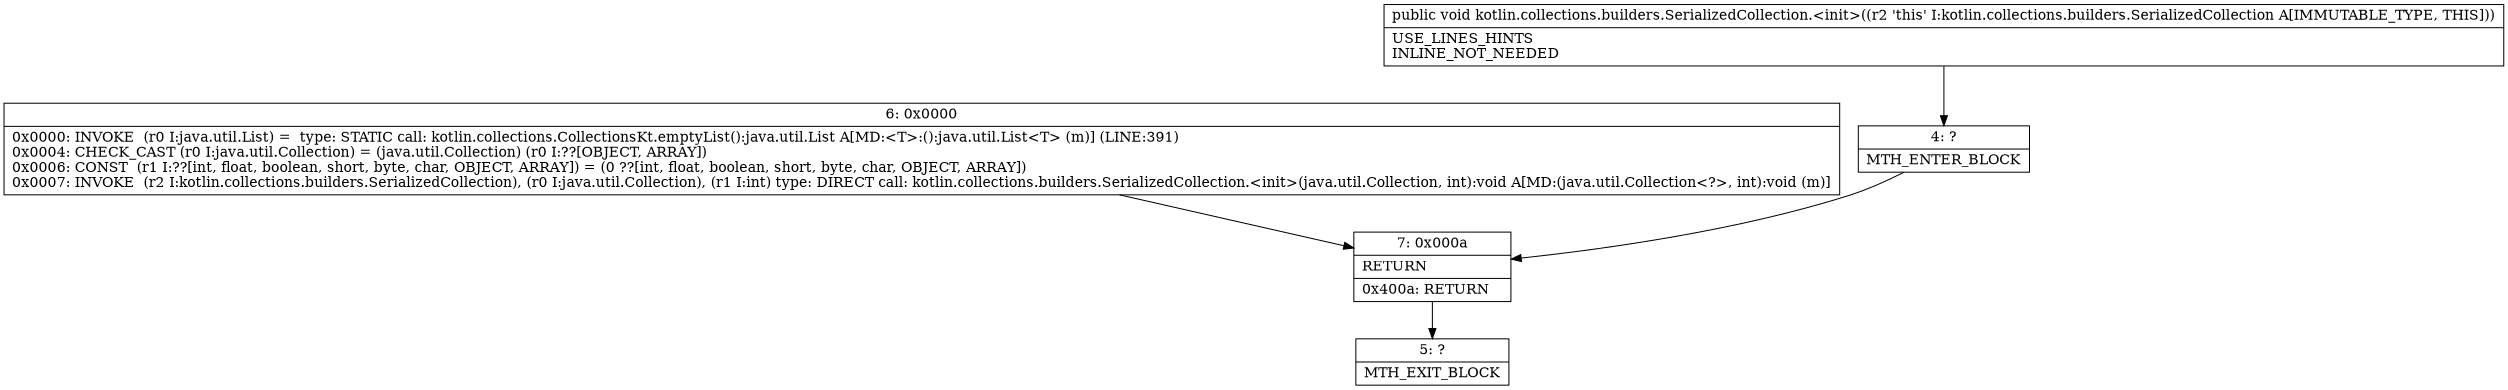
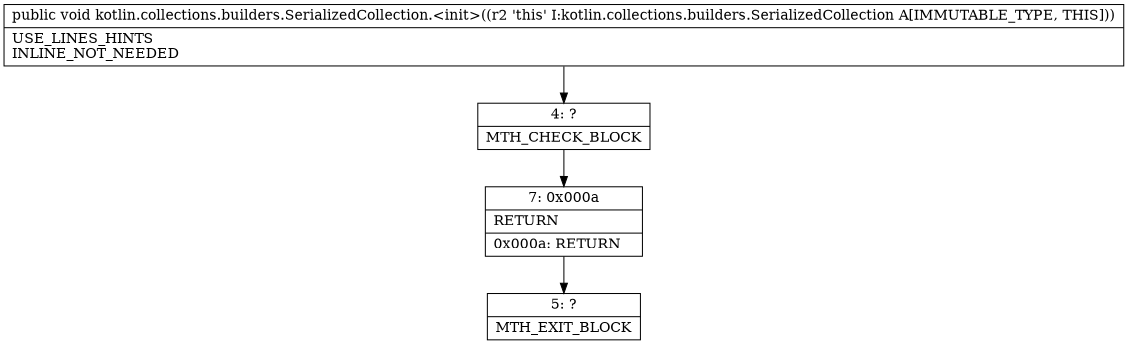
(922, 149) -> none
(1944, 160) -> (564, 137)
(1432, 289) -> (564, 244)
